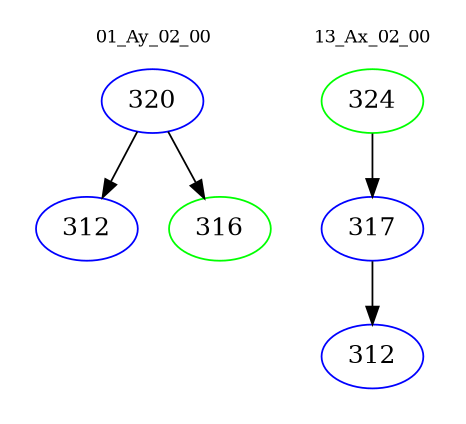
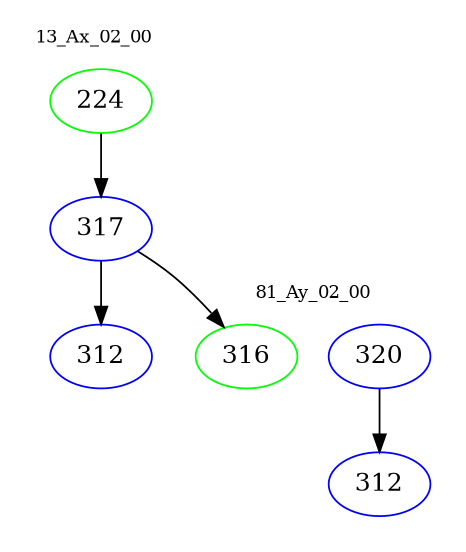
(153, 38) -> (313, 294)
(372, 101) -> (101, 101)
(182, 157) -> (193, 294)
